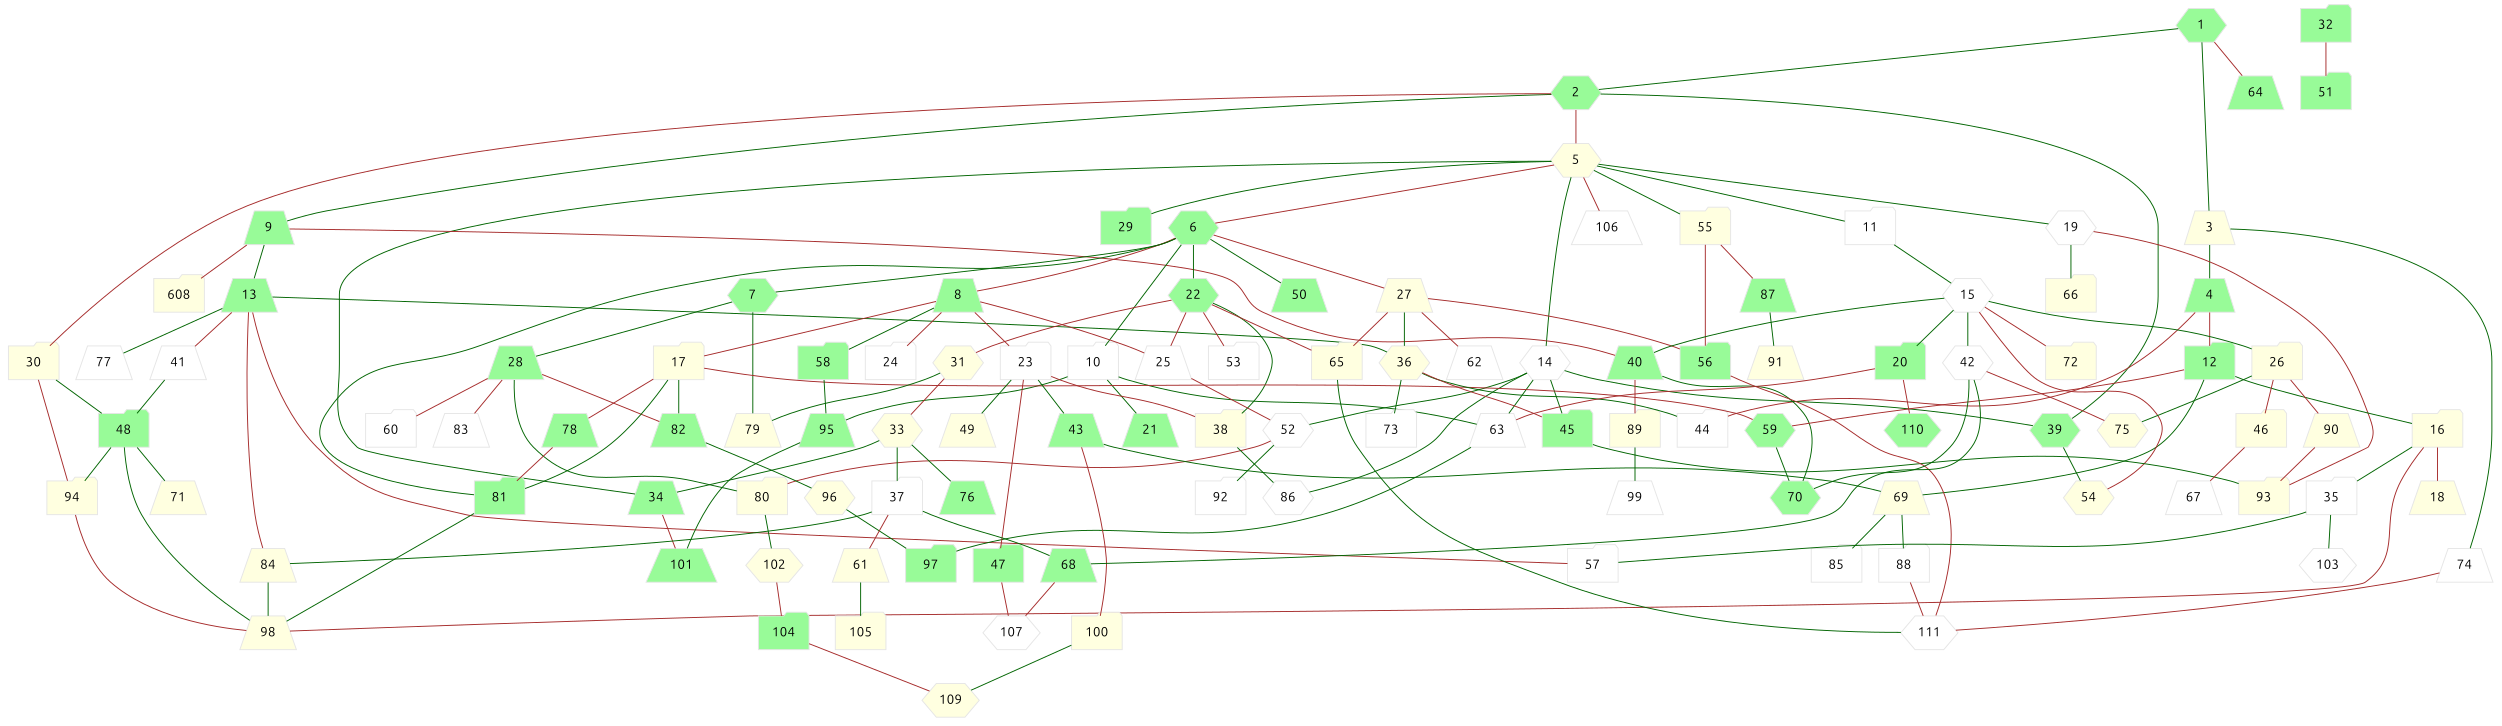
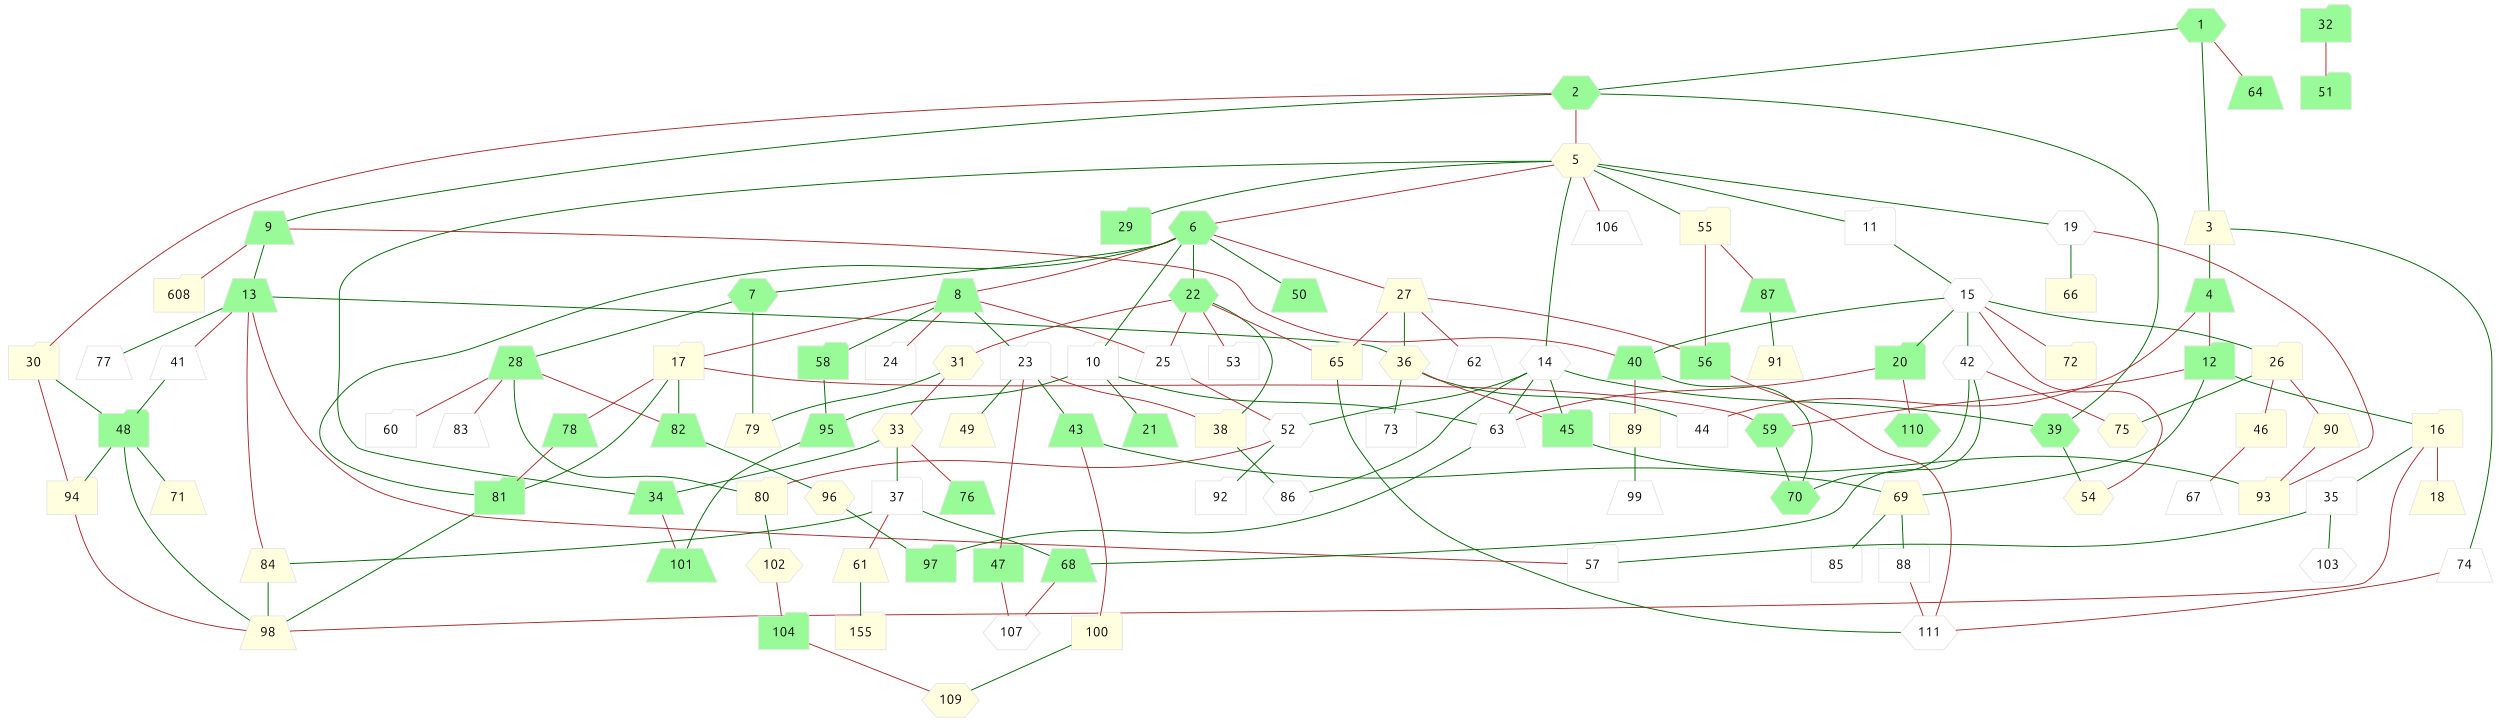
(993, 330) -> (993, 330)
(936, 468) -> (936, 468)
(861, 633) -> (861, 633)
